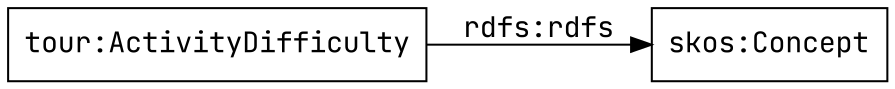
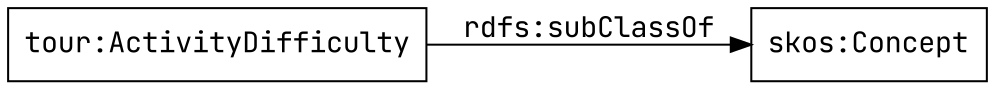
(539, 29) -> (589, 29)
